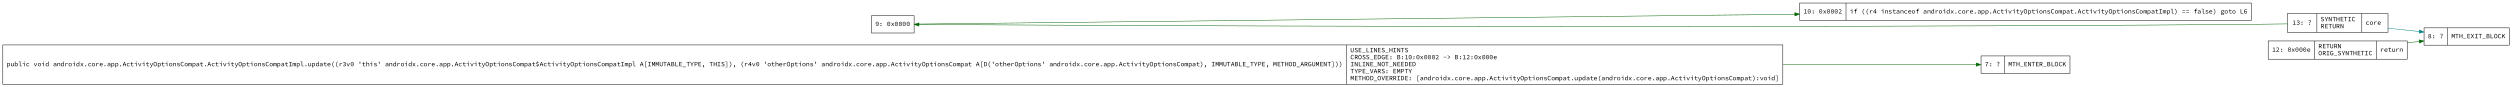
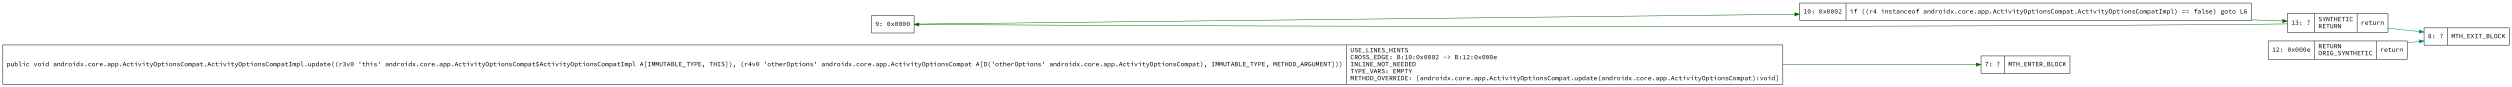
none -> (2267, 20)
(2374, 23) -> (2373, 23)
(2413, 42) -> (2413, 42)
